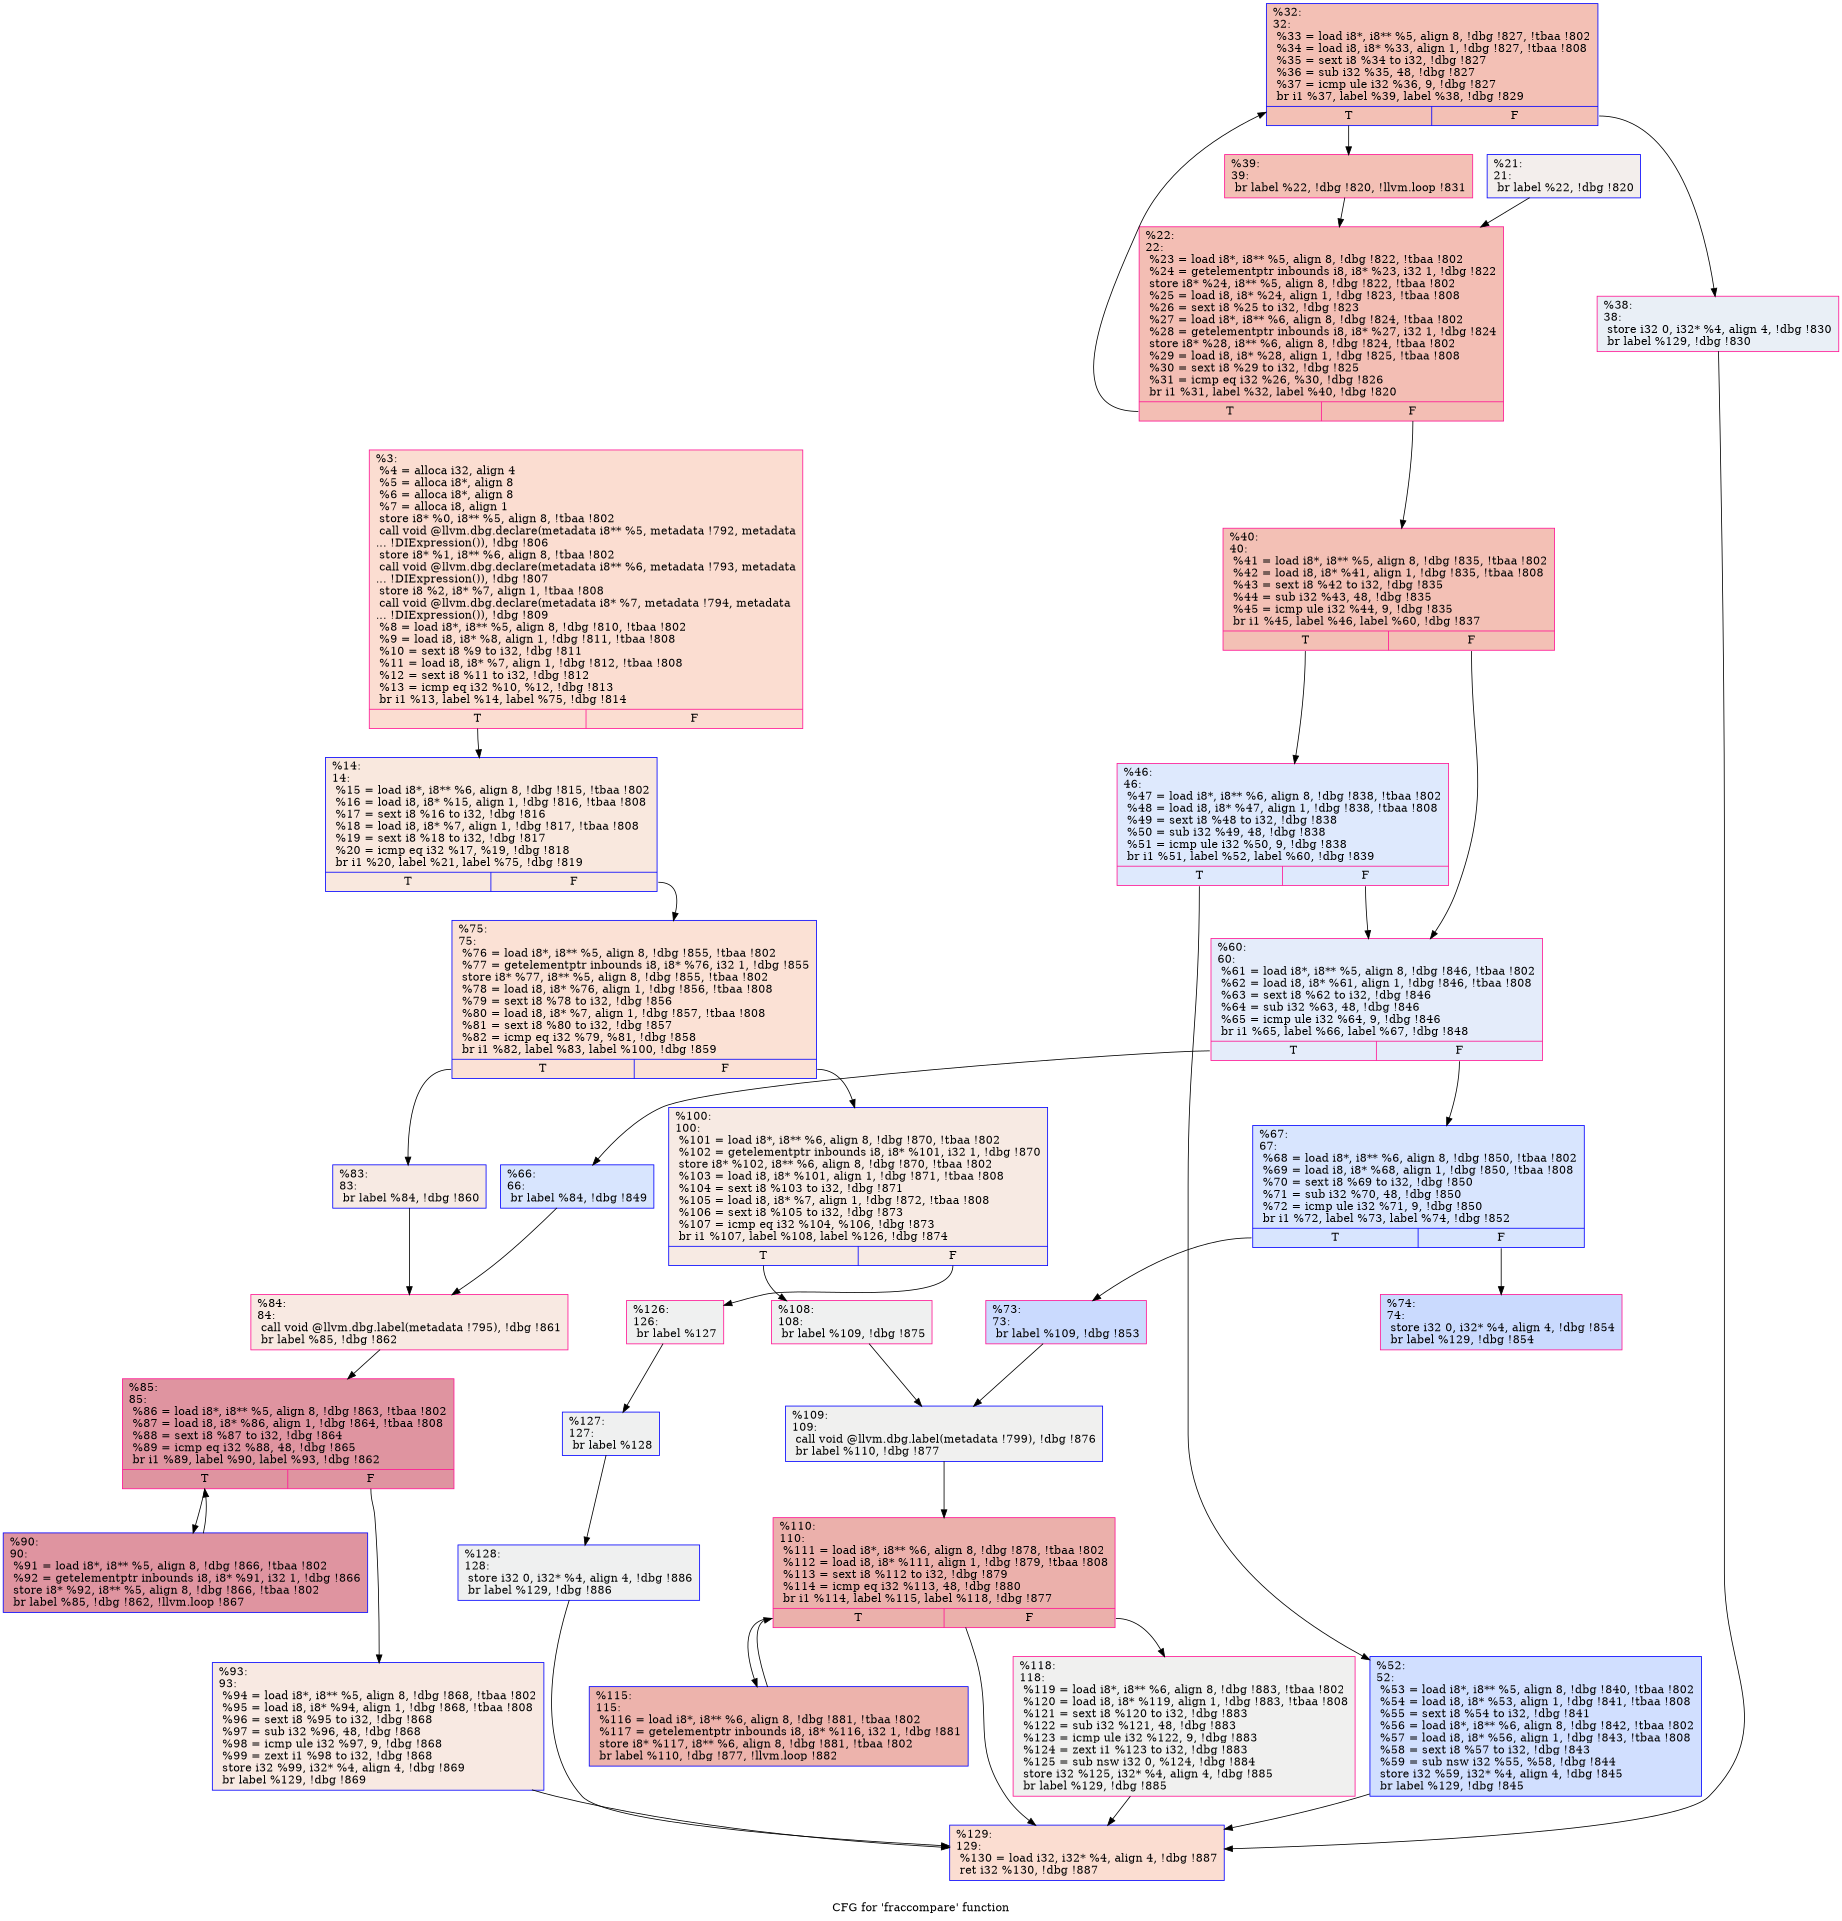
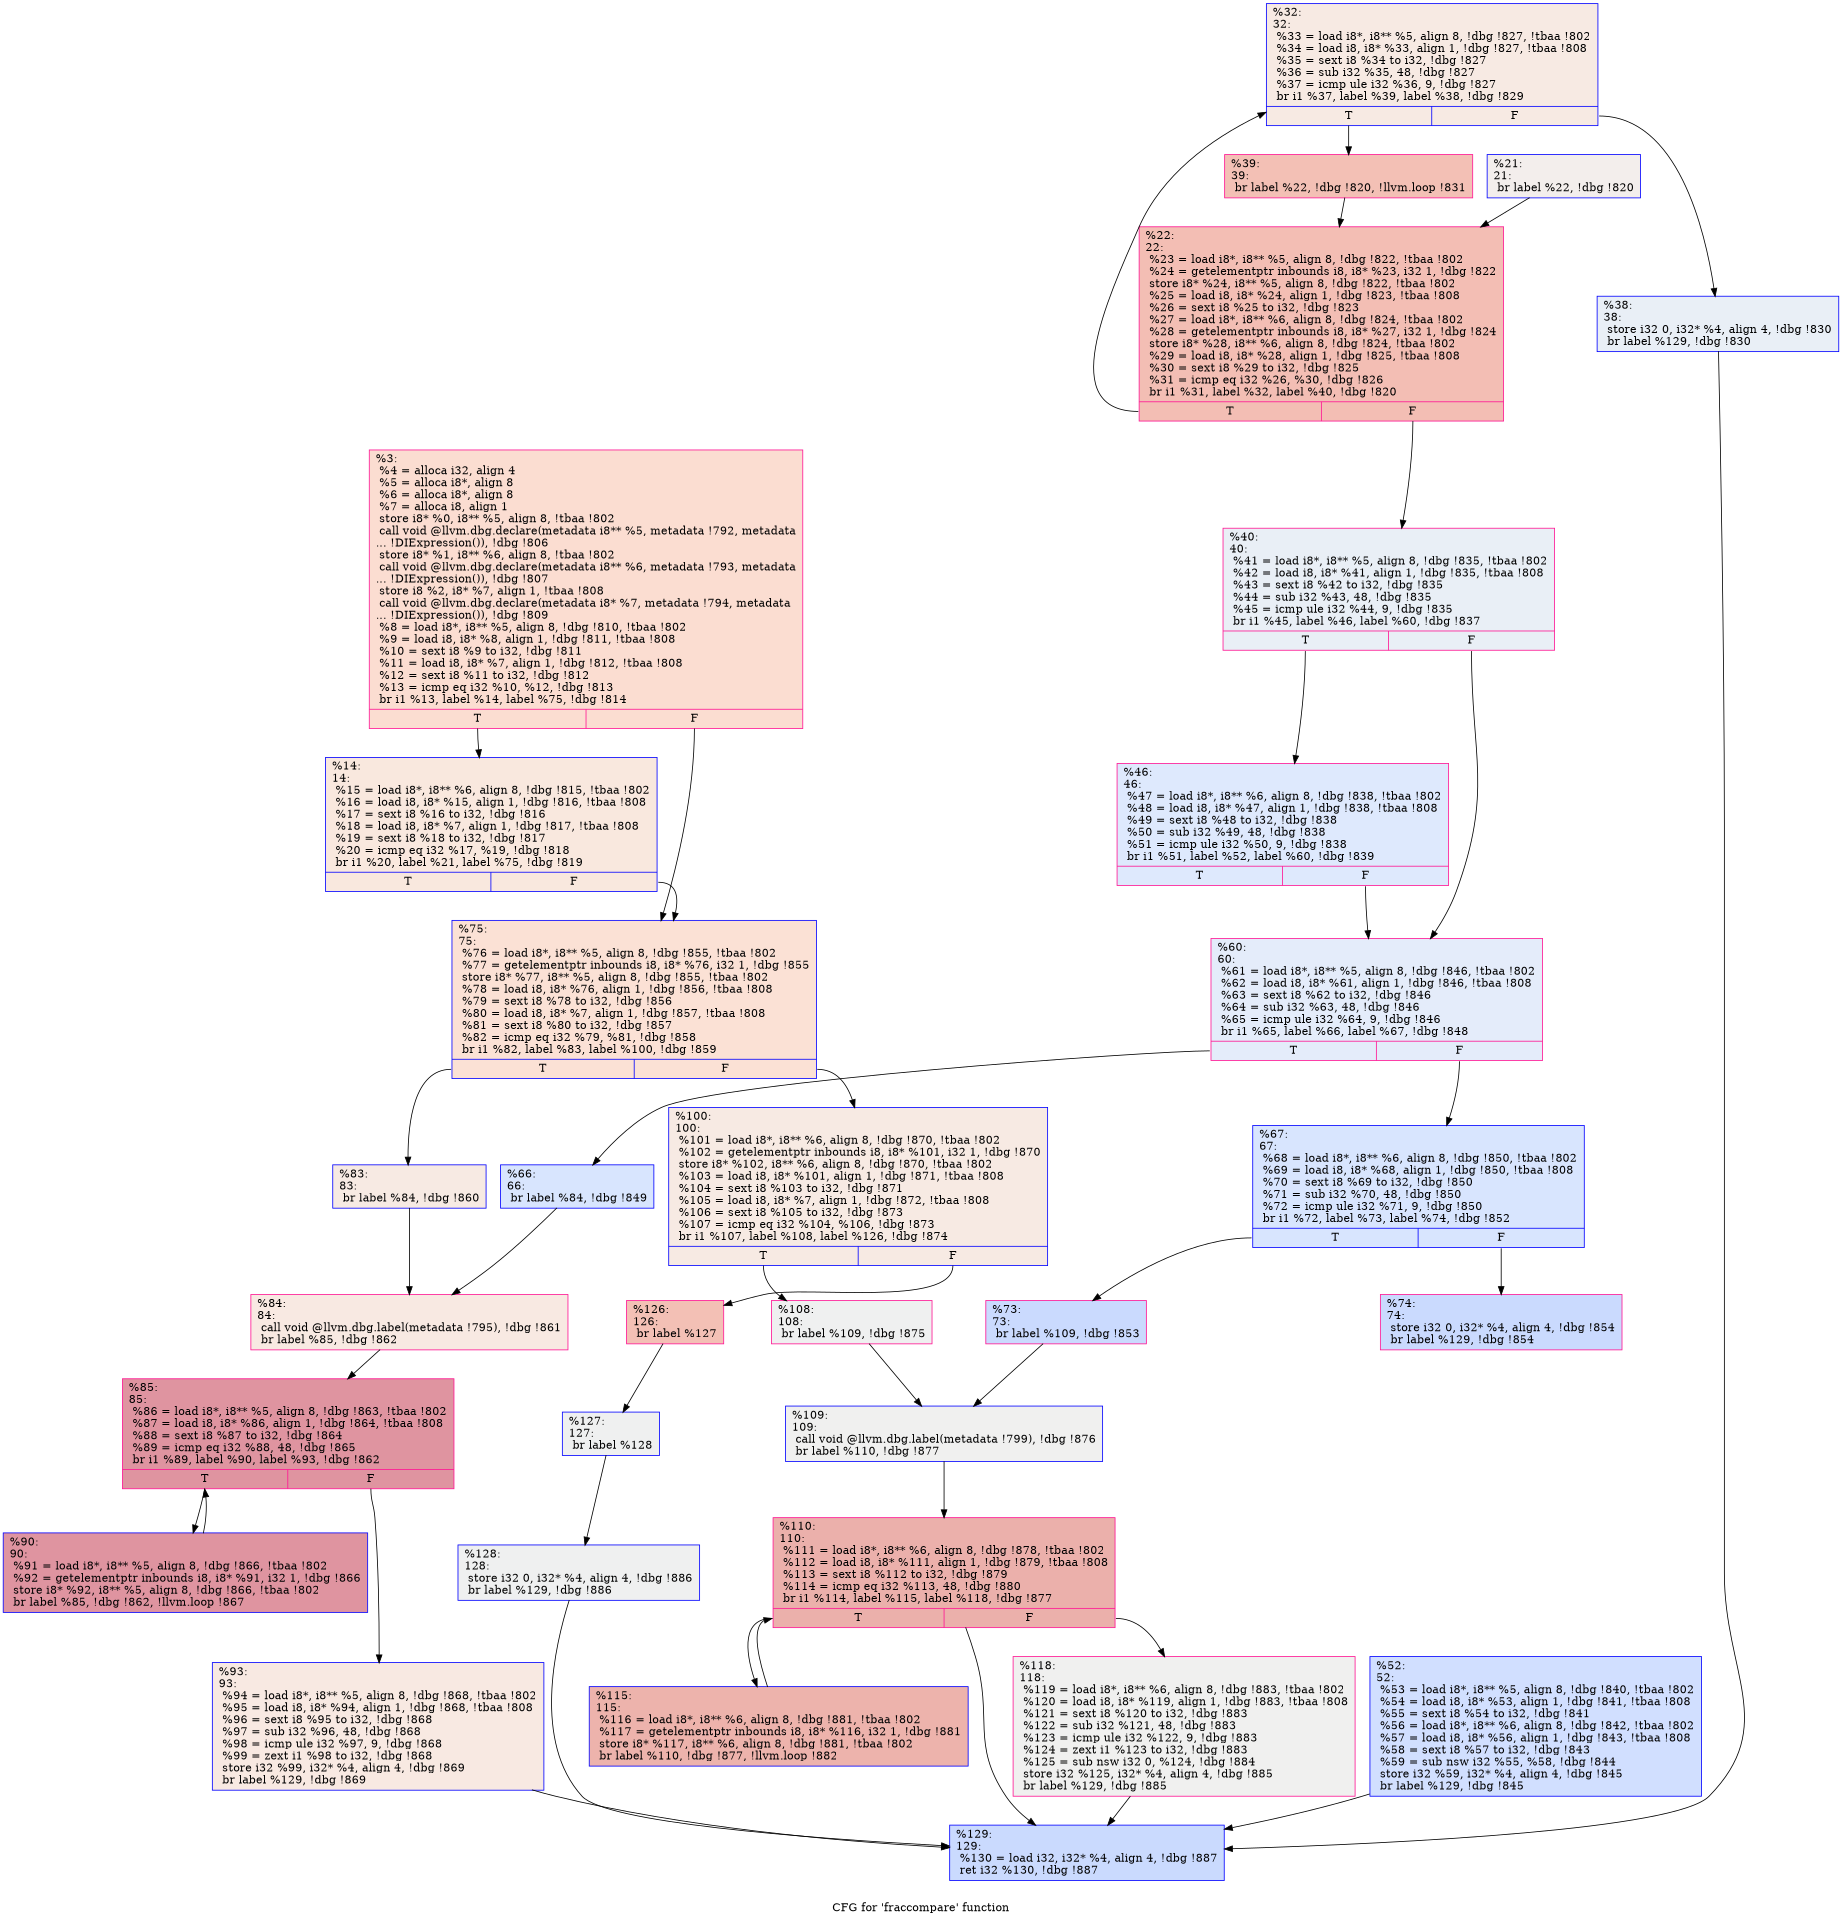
(1432, 65) -> (1432, 65)
(1718, 324) -> (1718, 324)
(1389, 589) -> (1389, 589)
none -> (685, 822)
(1188, 1308) -> none
(675, 1322) -> (675, 1322)
(1087, 1853) -> (1087, 1853)
